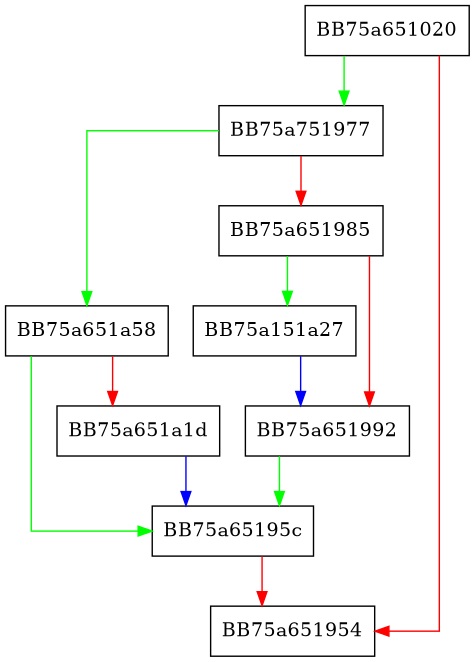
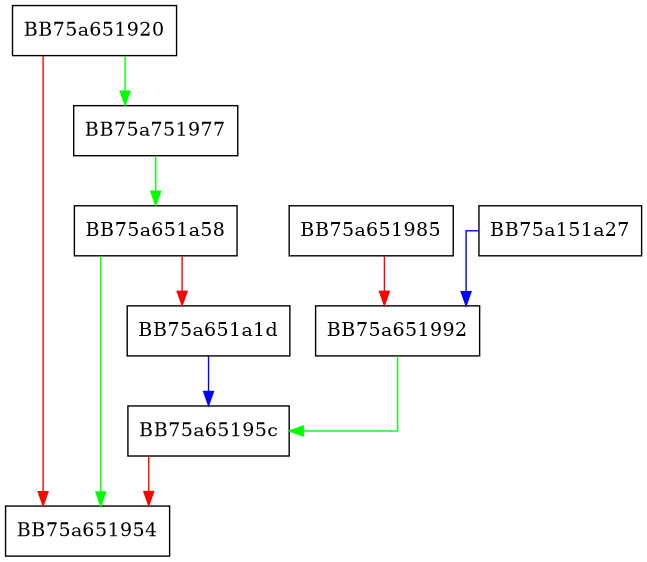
(387, 31) -> (95, 31)
(301, 174) -> none
(287, 274) -> none
(31, 497) -> (101, 374)
